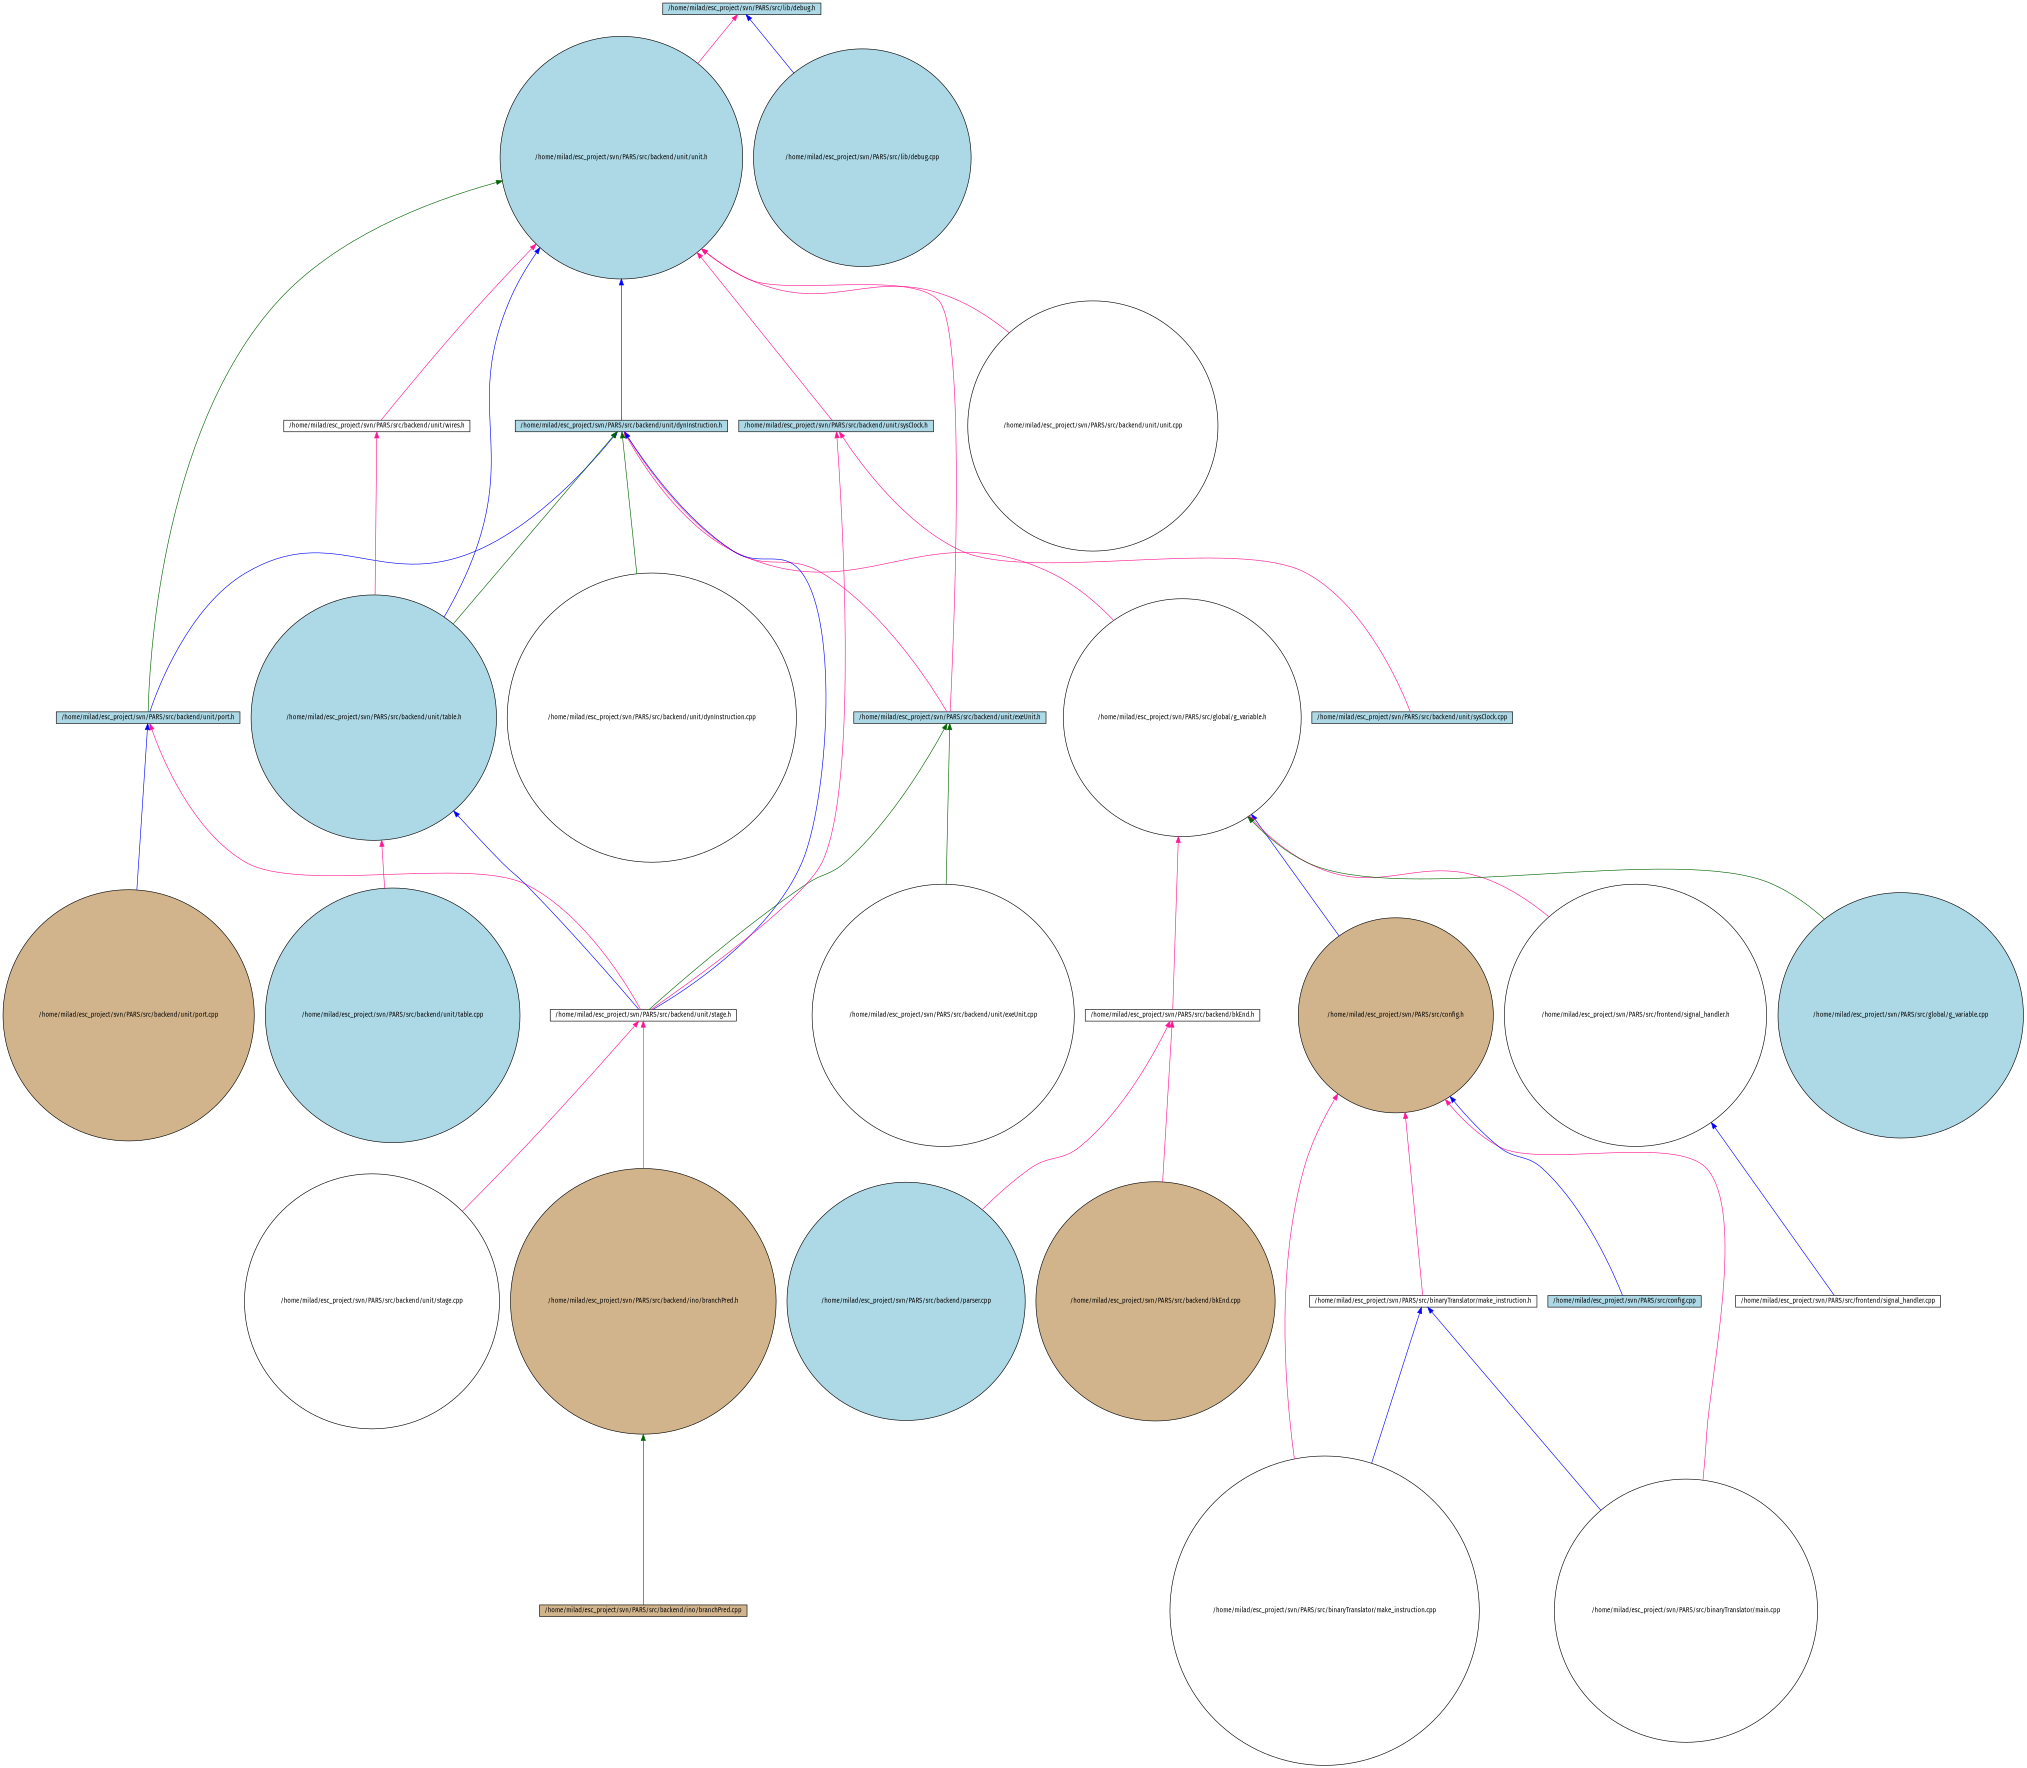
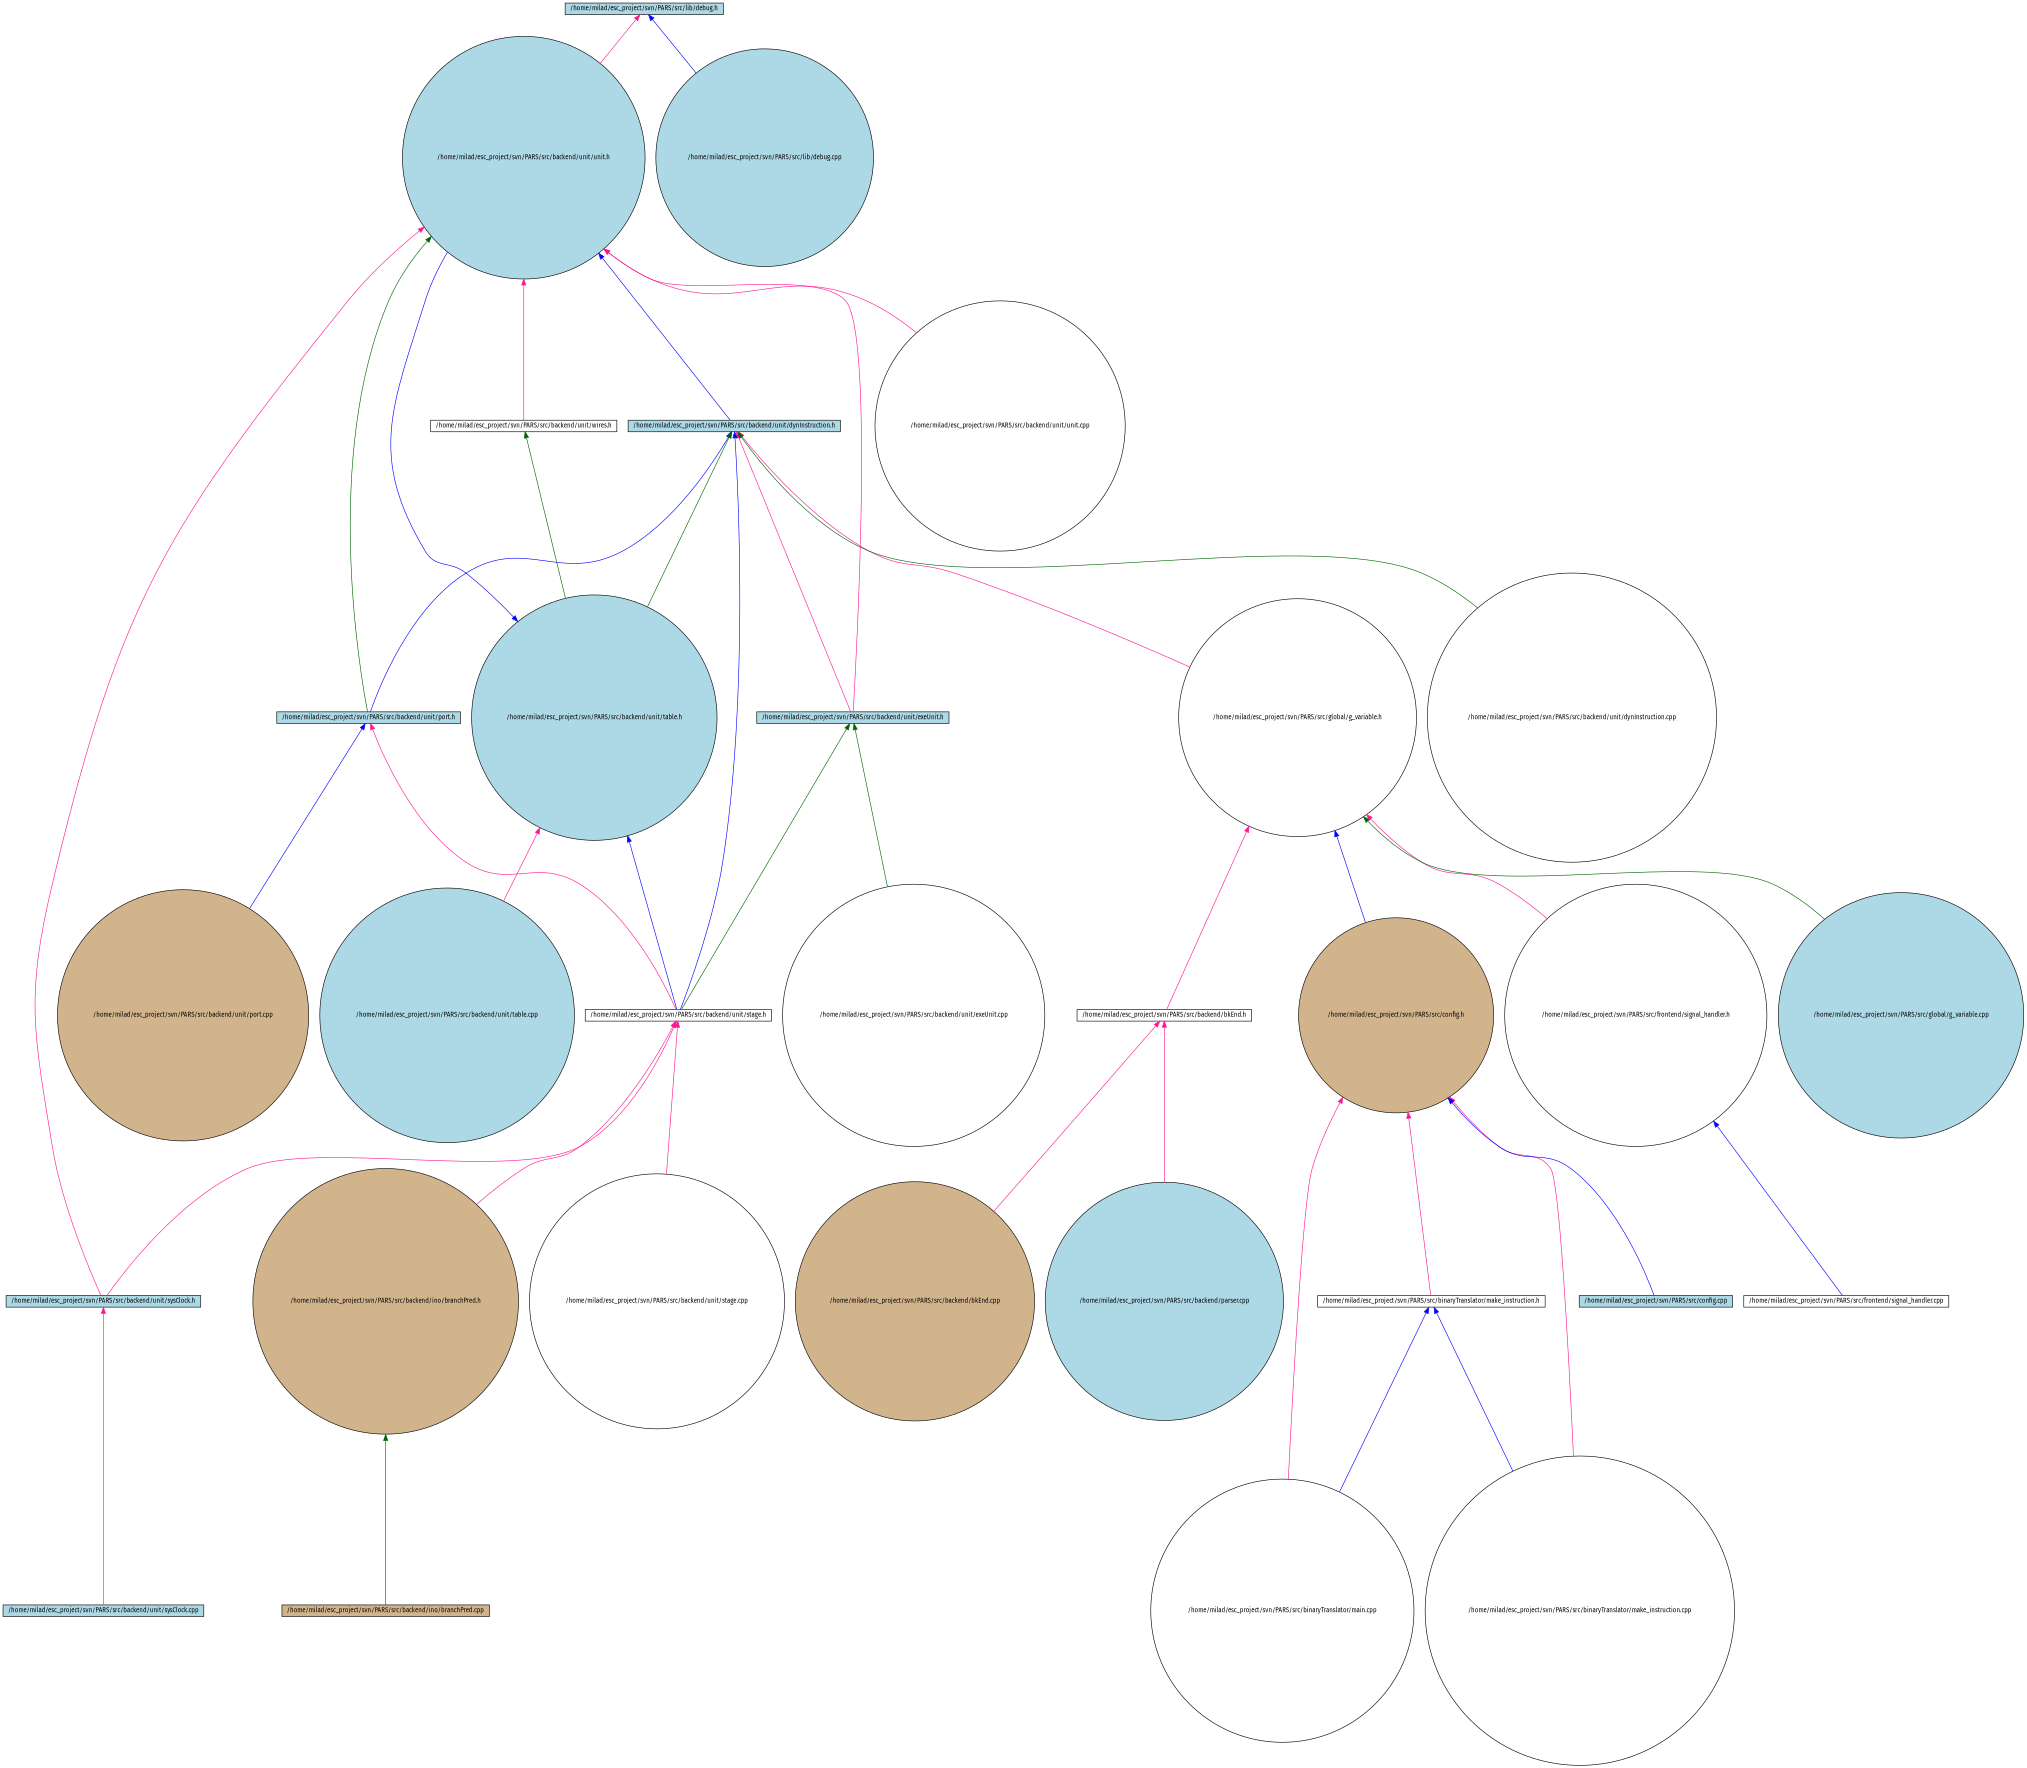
(491, 434) -> (391, 456)
(376, 516) -> (546, 518)
(841, 765) -> (396, 1159)
